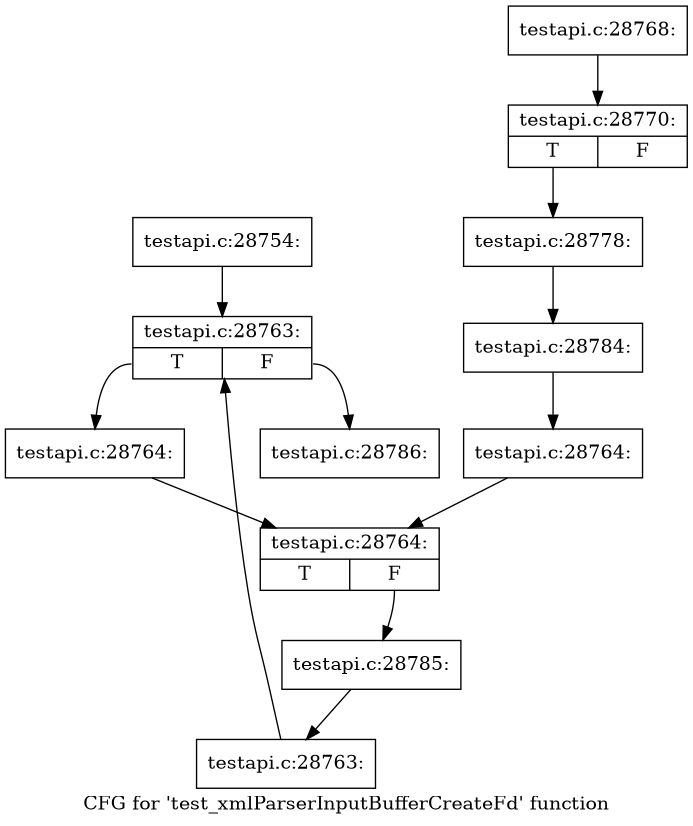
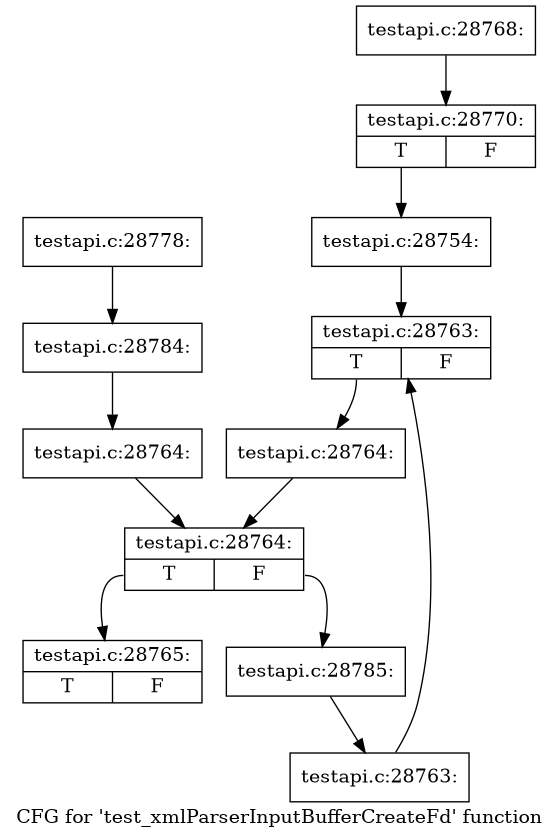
(553, 186) -> (401, 186)
(350, 453) -> none
none -> (113, 672)
